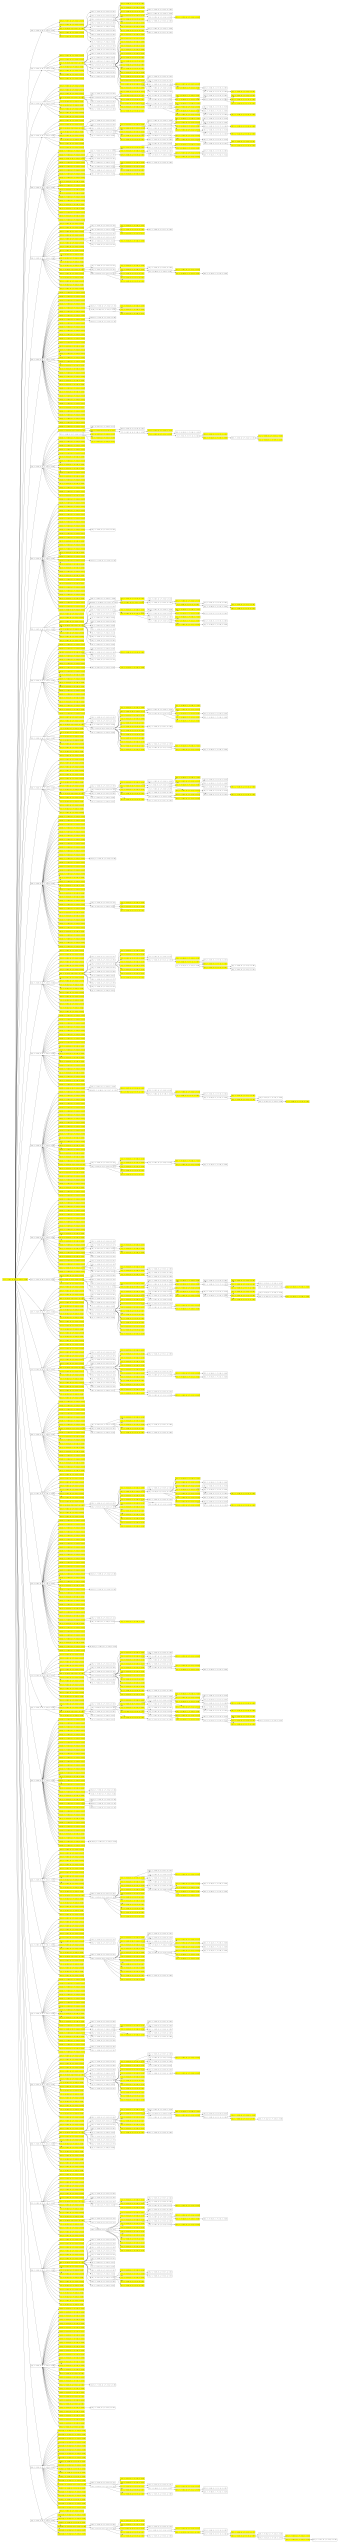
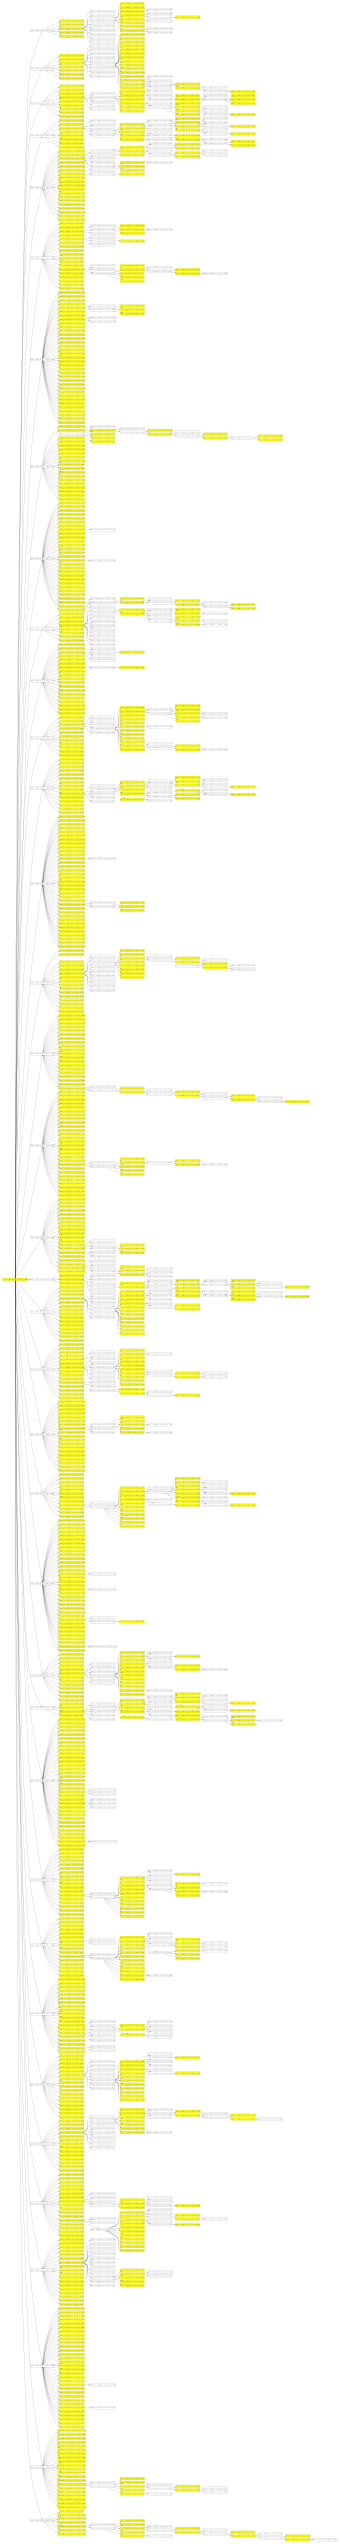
(72, 958) -> none
